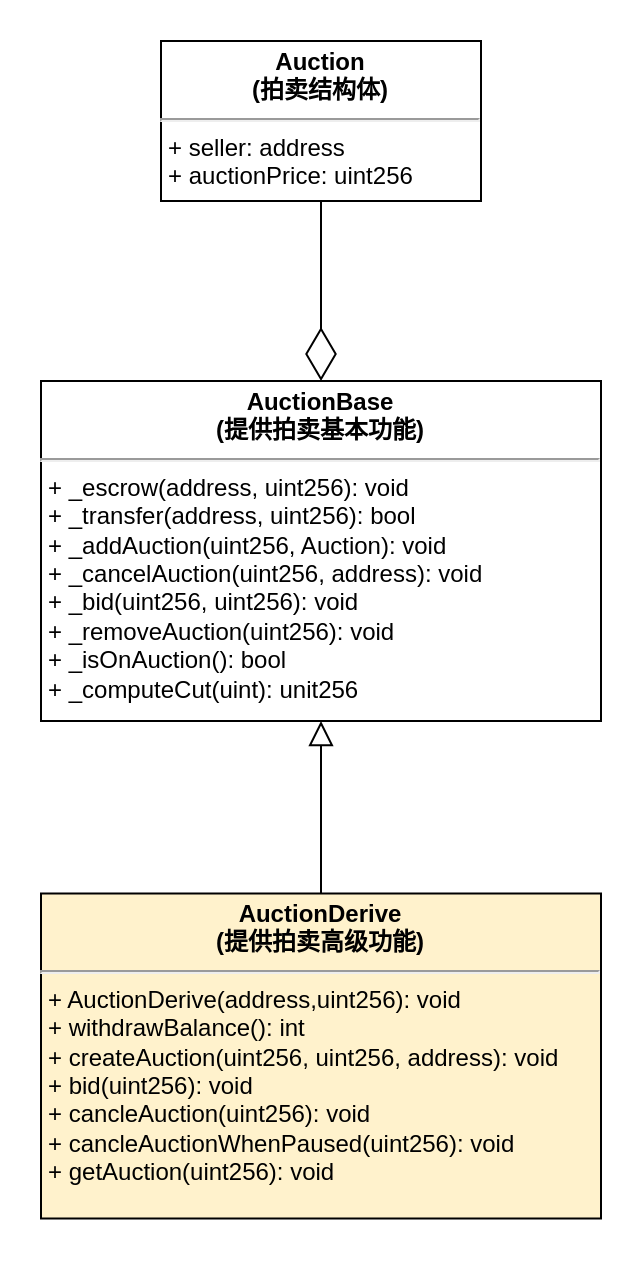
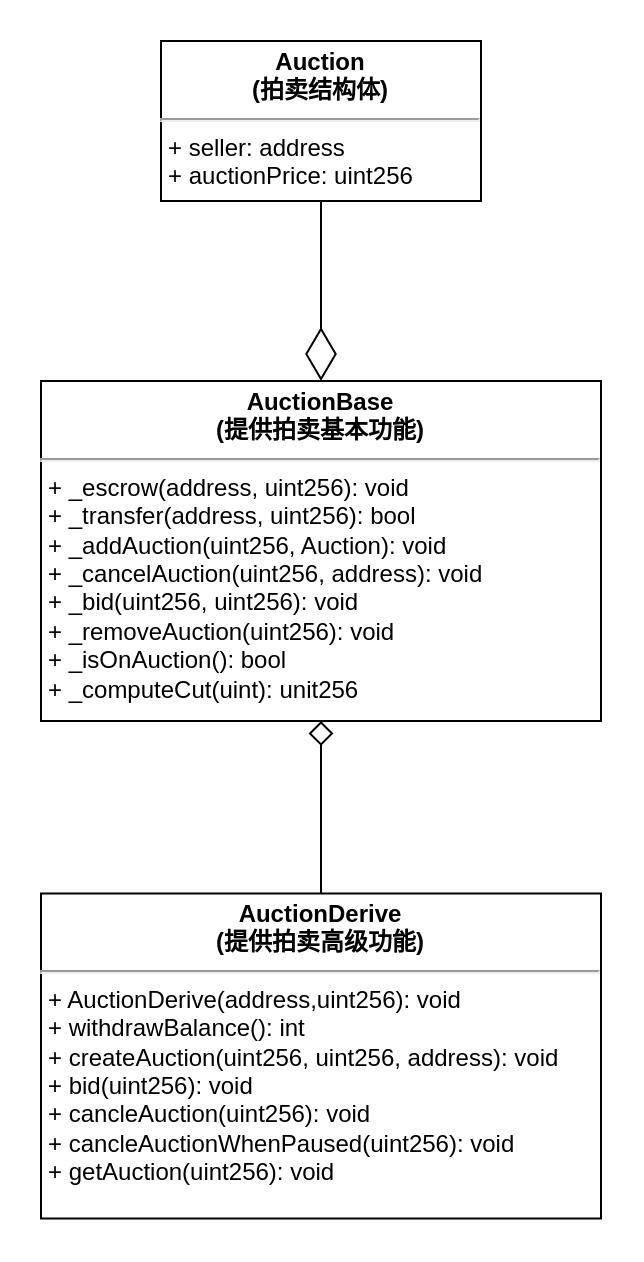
(321, 746) -> (321, 746)
(321, 1056) -> (321, 1056)
